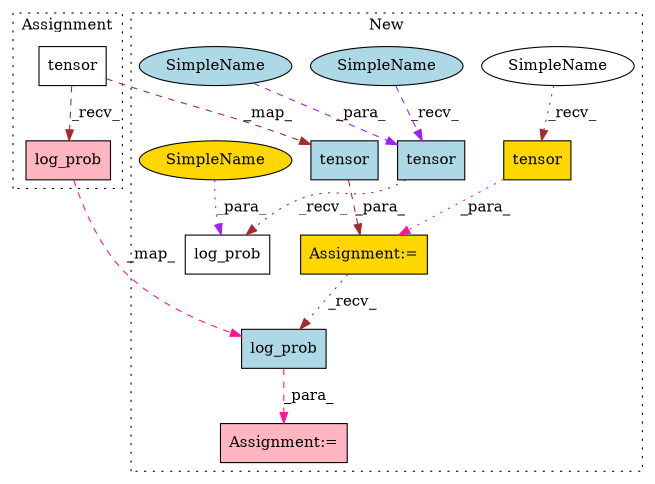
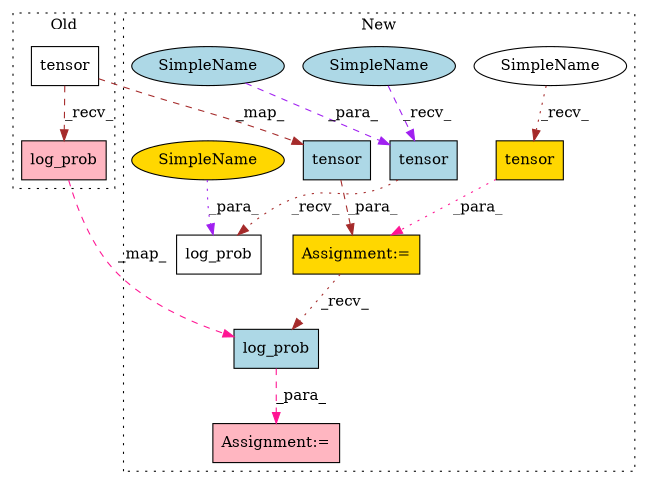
(68, 25) -> (64, 25)
